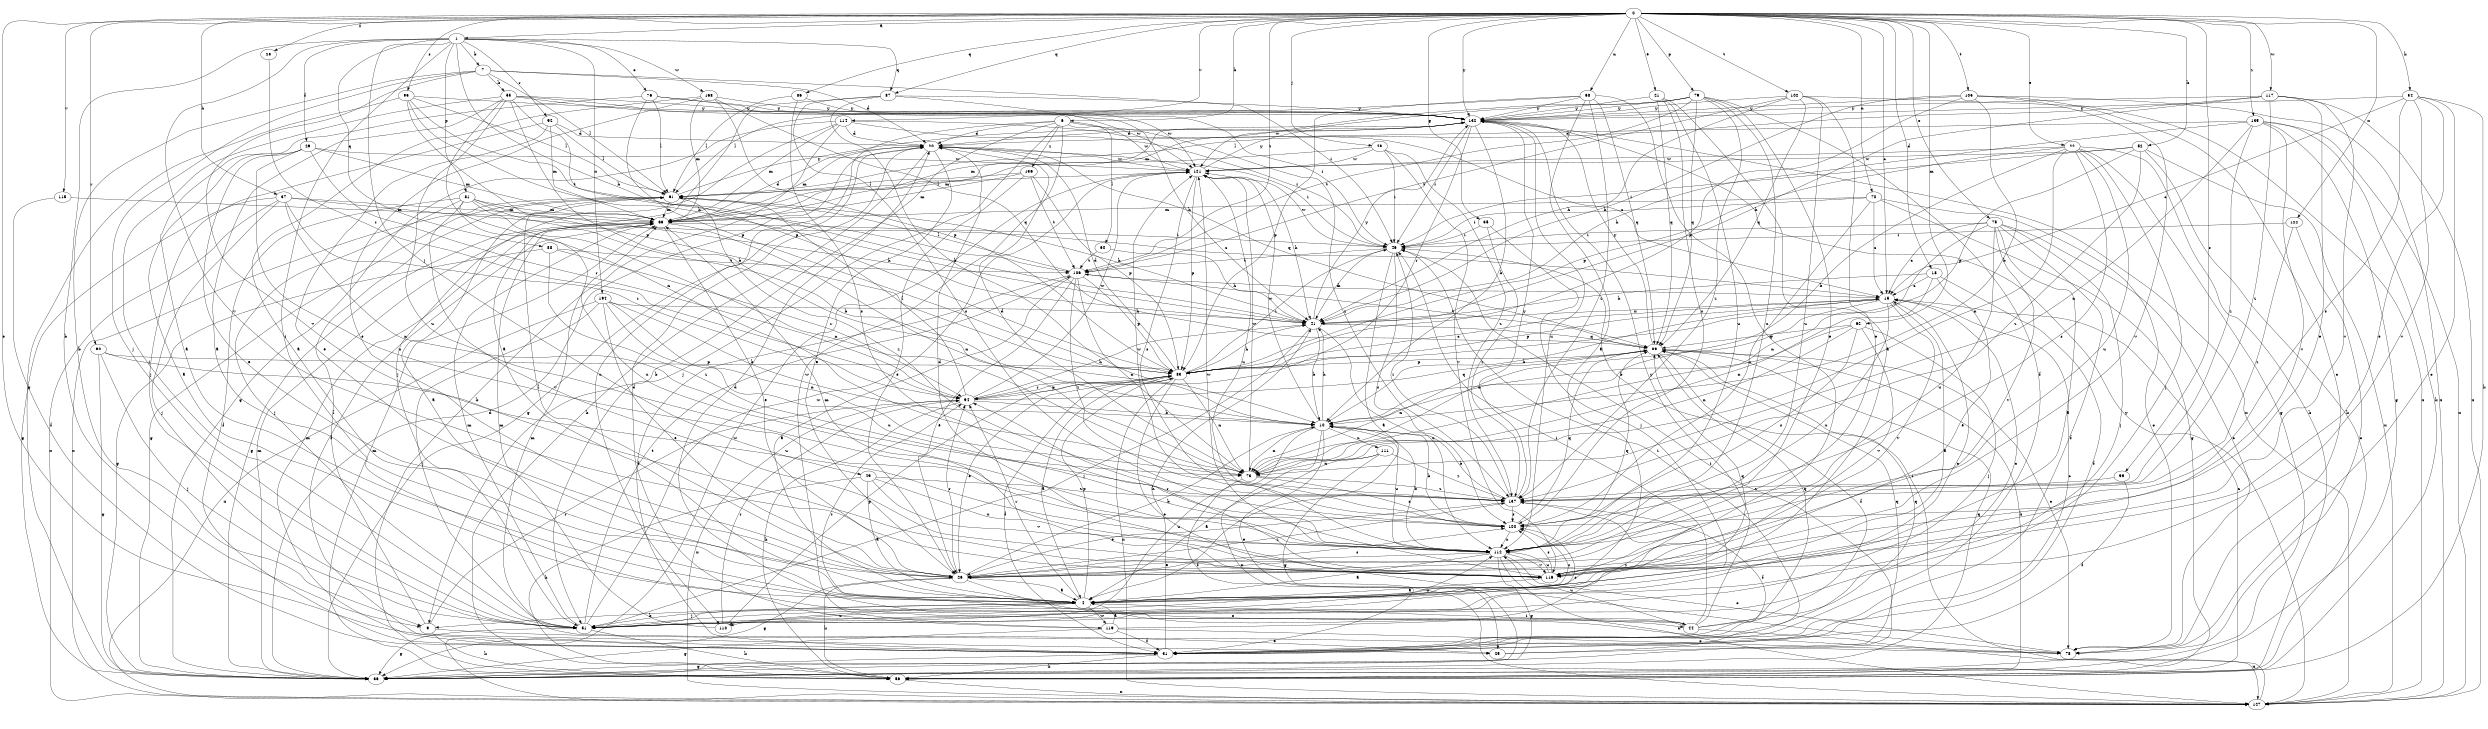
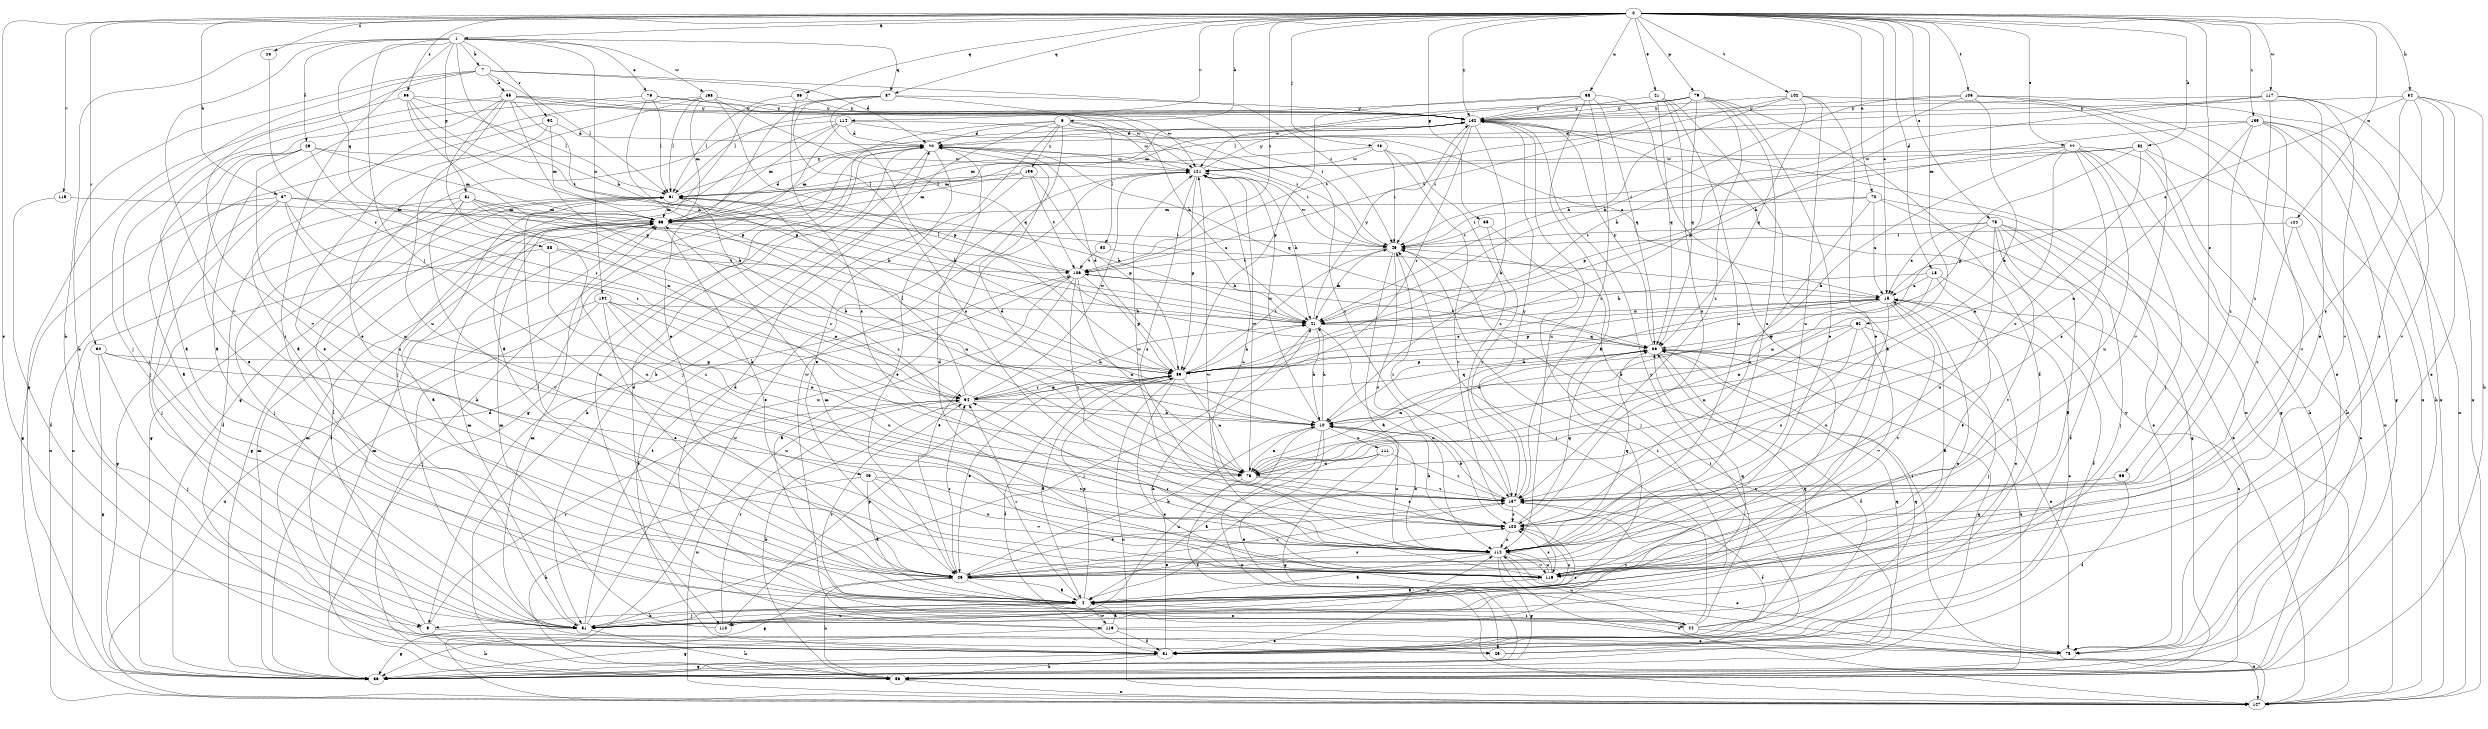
(606, 163) -> (674, 135)
none -> (673, 349)
